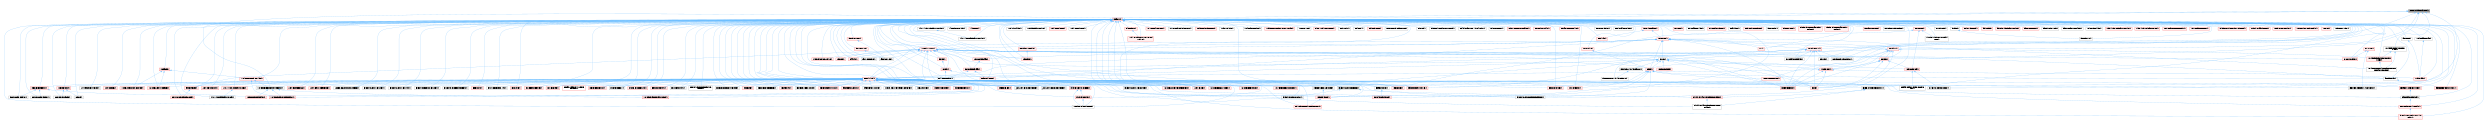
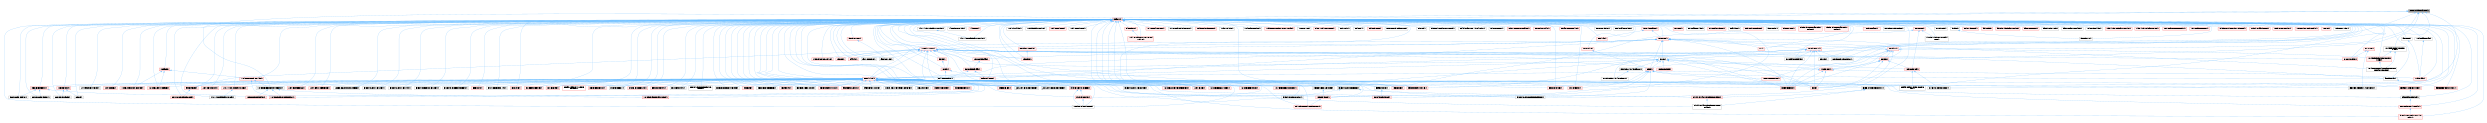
(1872, 29) -> (1872, 29)
(861, 49) -> none
(1615, 79) -> (1615, 79)
